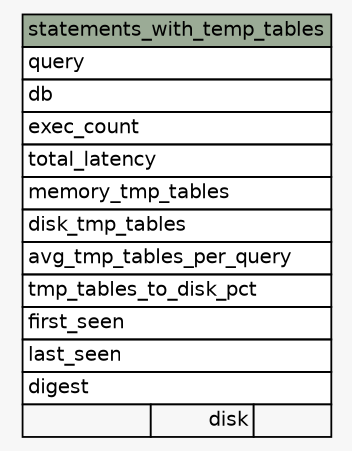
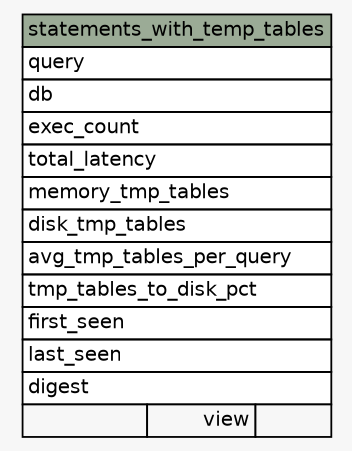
(228, 420) -> (227, 420)
